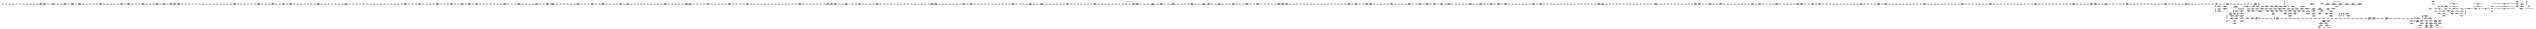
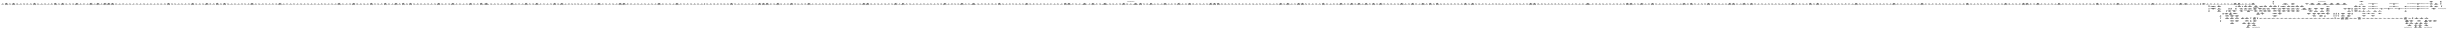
none -> (2302, 7)
(2324, 21) -> none
